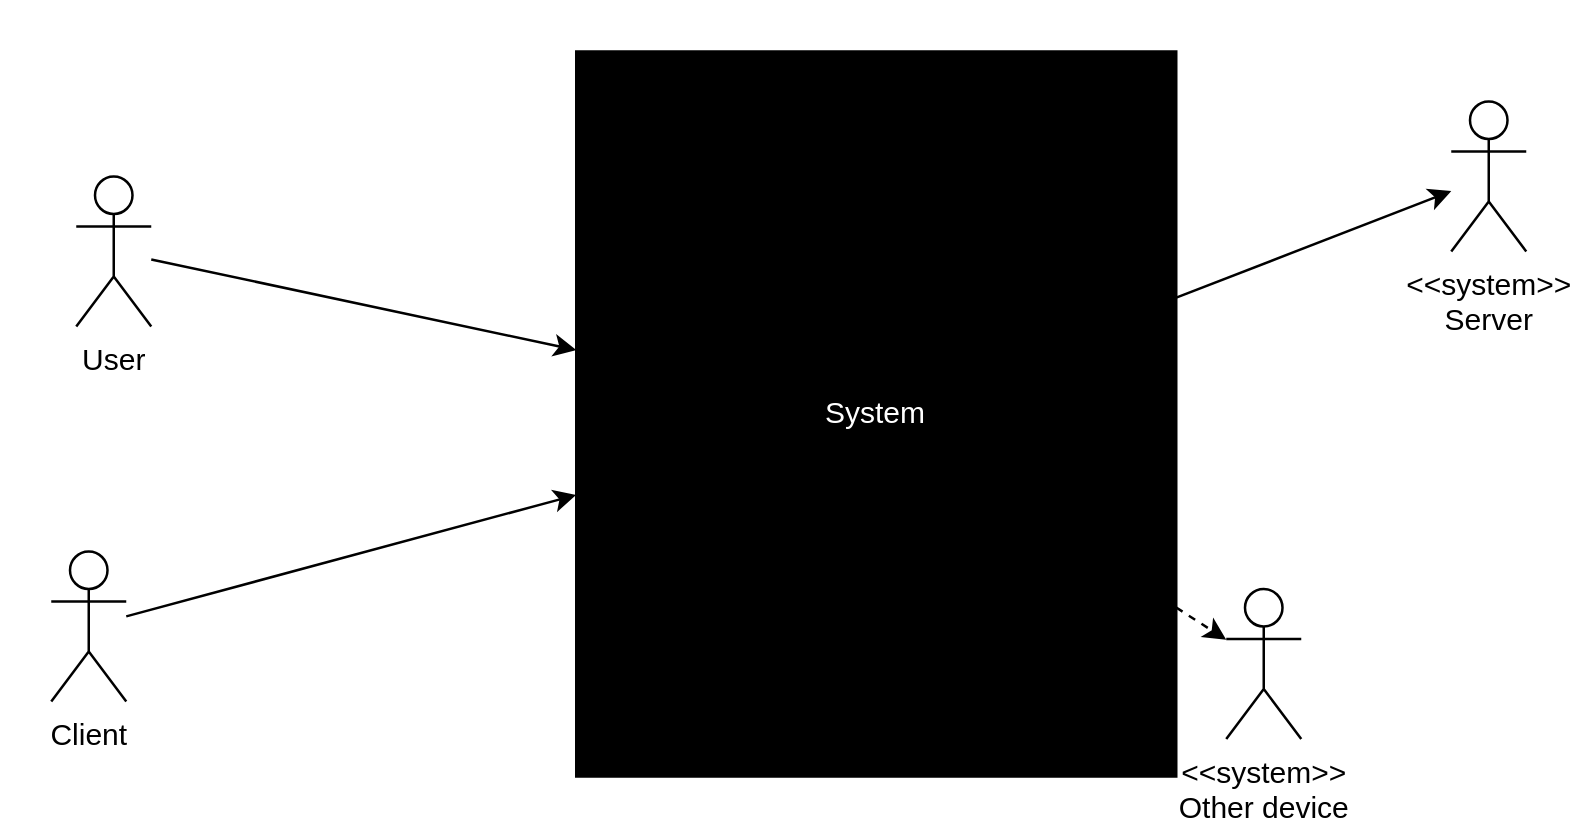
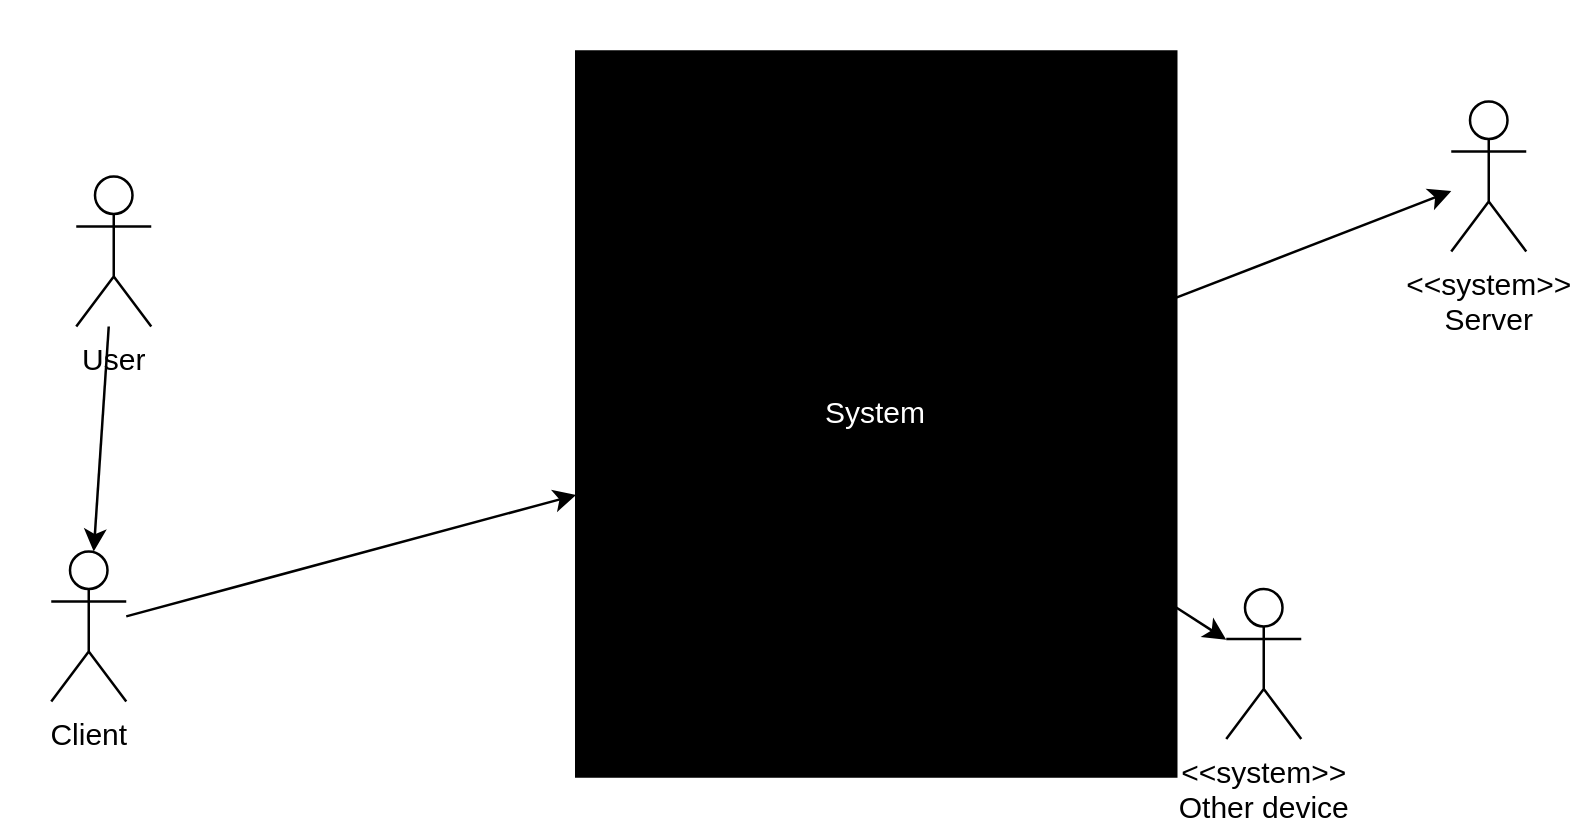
(356, 303) -> (102, 430)
(1197, 620) -> (1197, 620)
